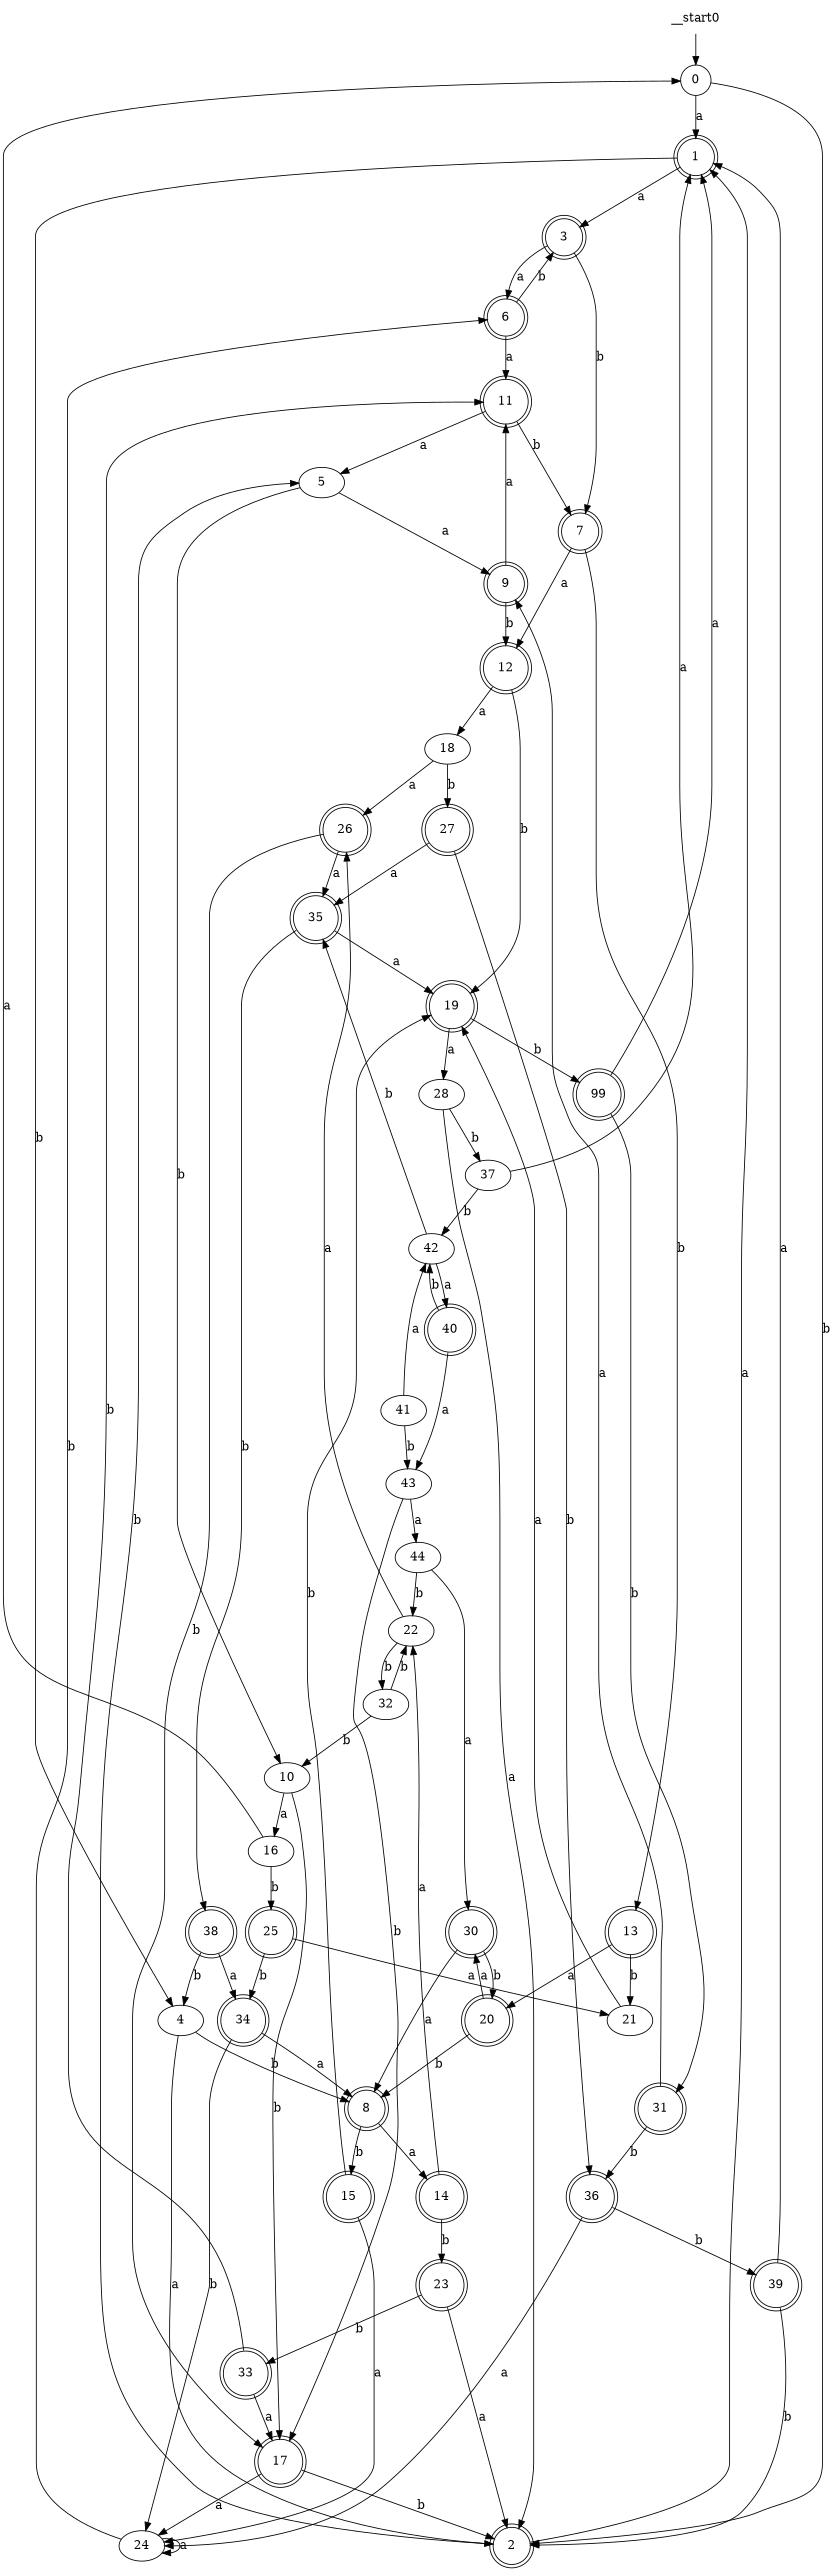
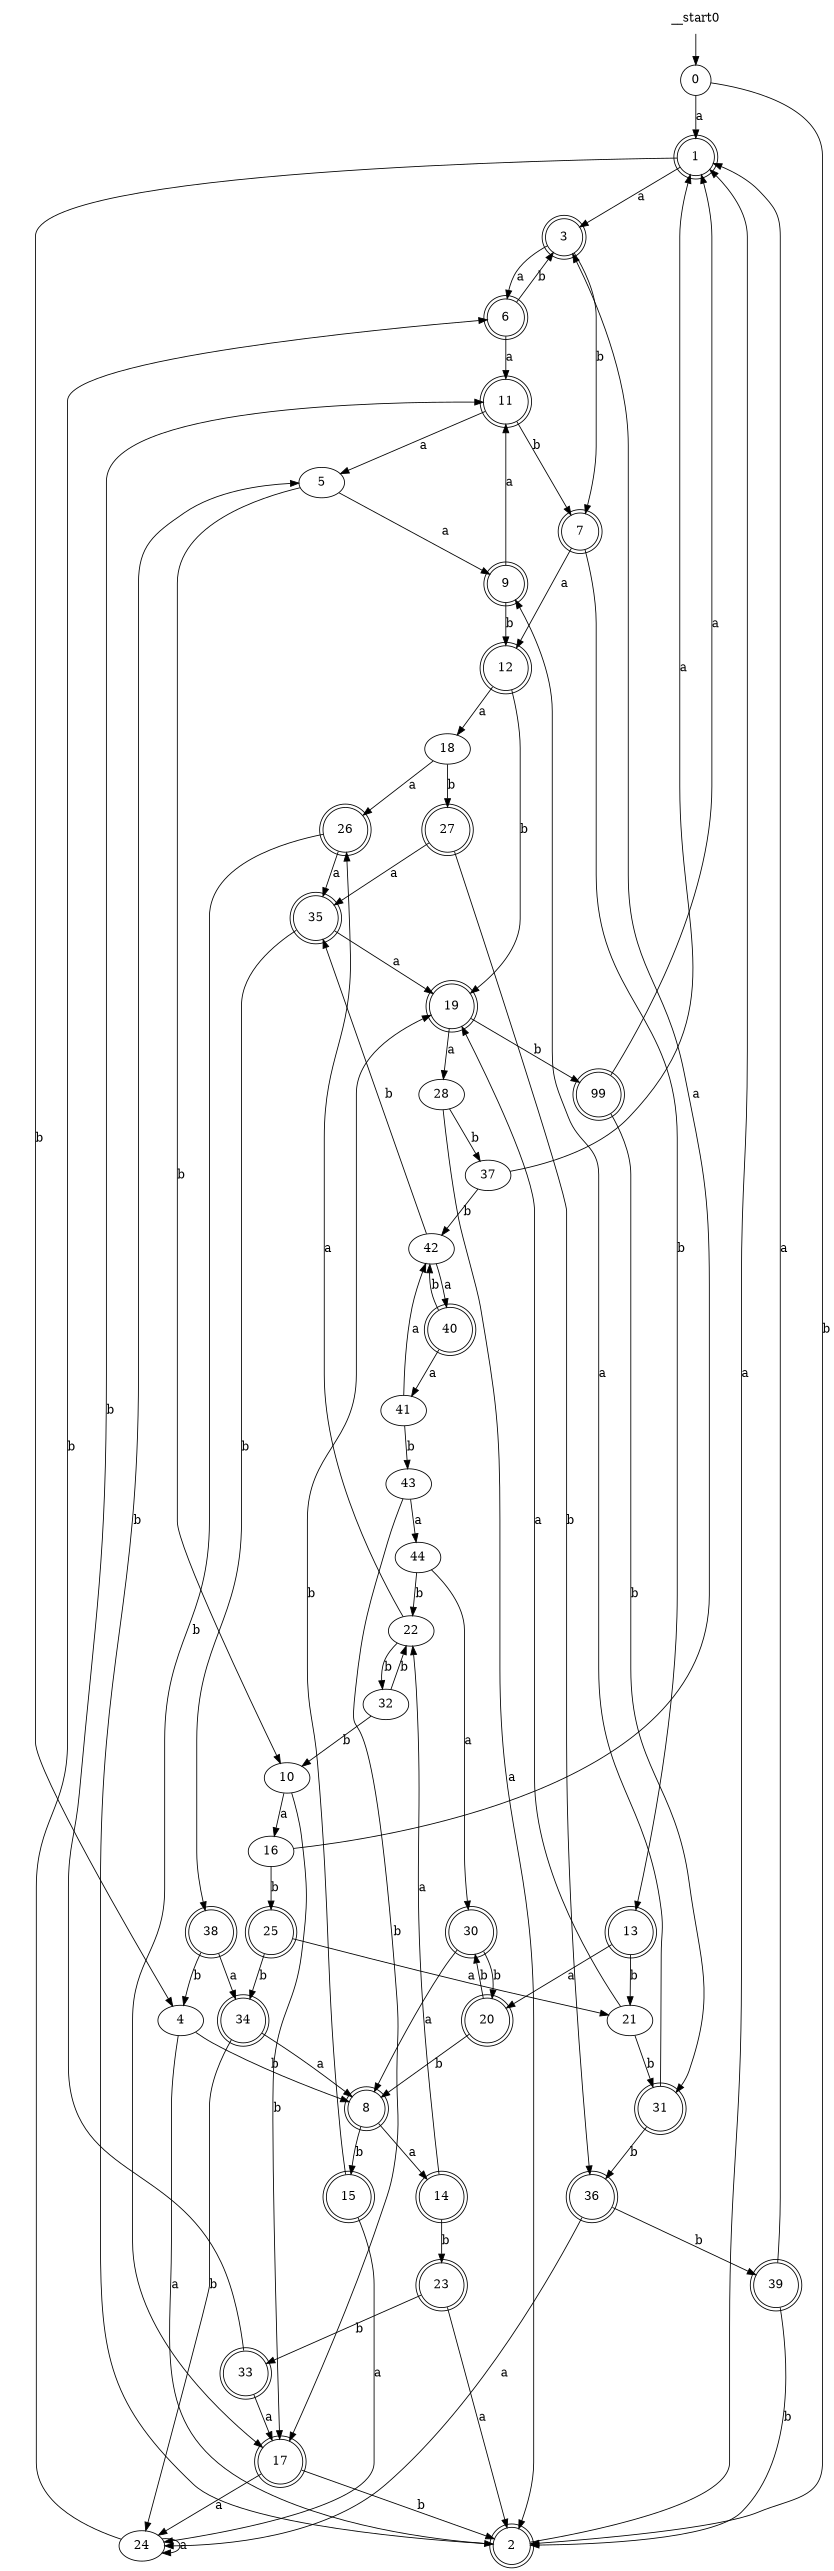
(3, 722) -> (704, 1182)
(439, 1408) -> (427, 1369)
(484, 1976) -> (484, 1976)
none -> (643, 2057)
